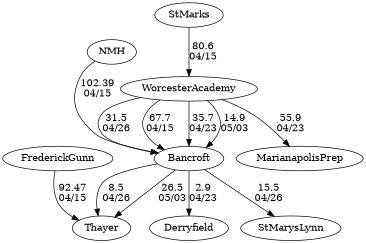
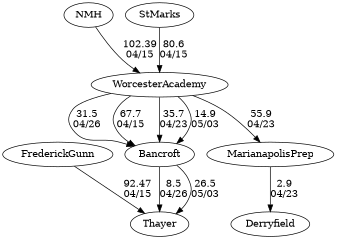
(86, 124) -> (113, 50)
(189, 190) -> (270, 186)
(291, 228) -> none
